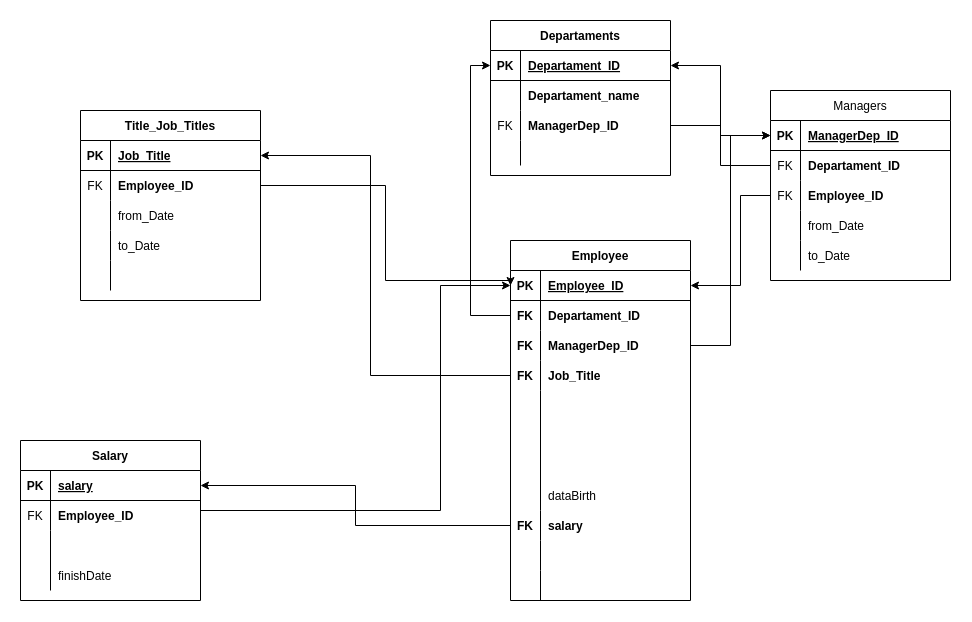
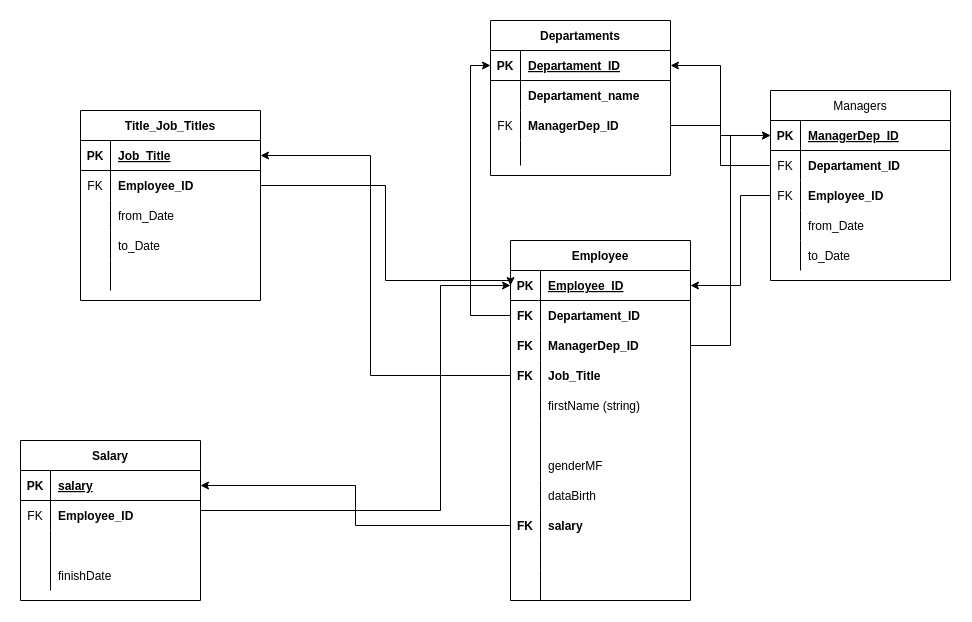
none -> (616, 406)
none -> (616, 466)
